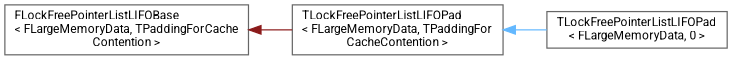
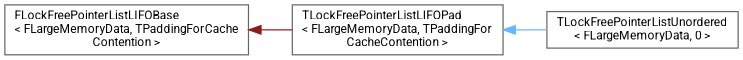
(637, 30) -> (643, 30)
